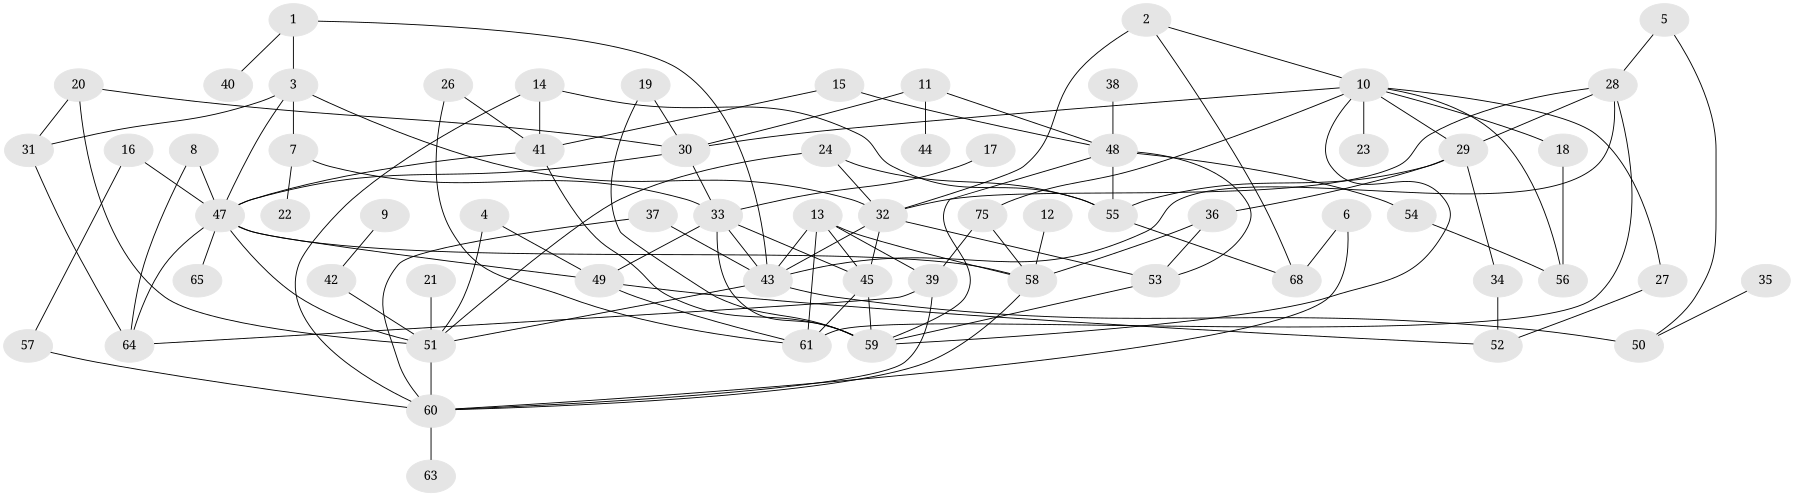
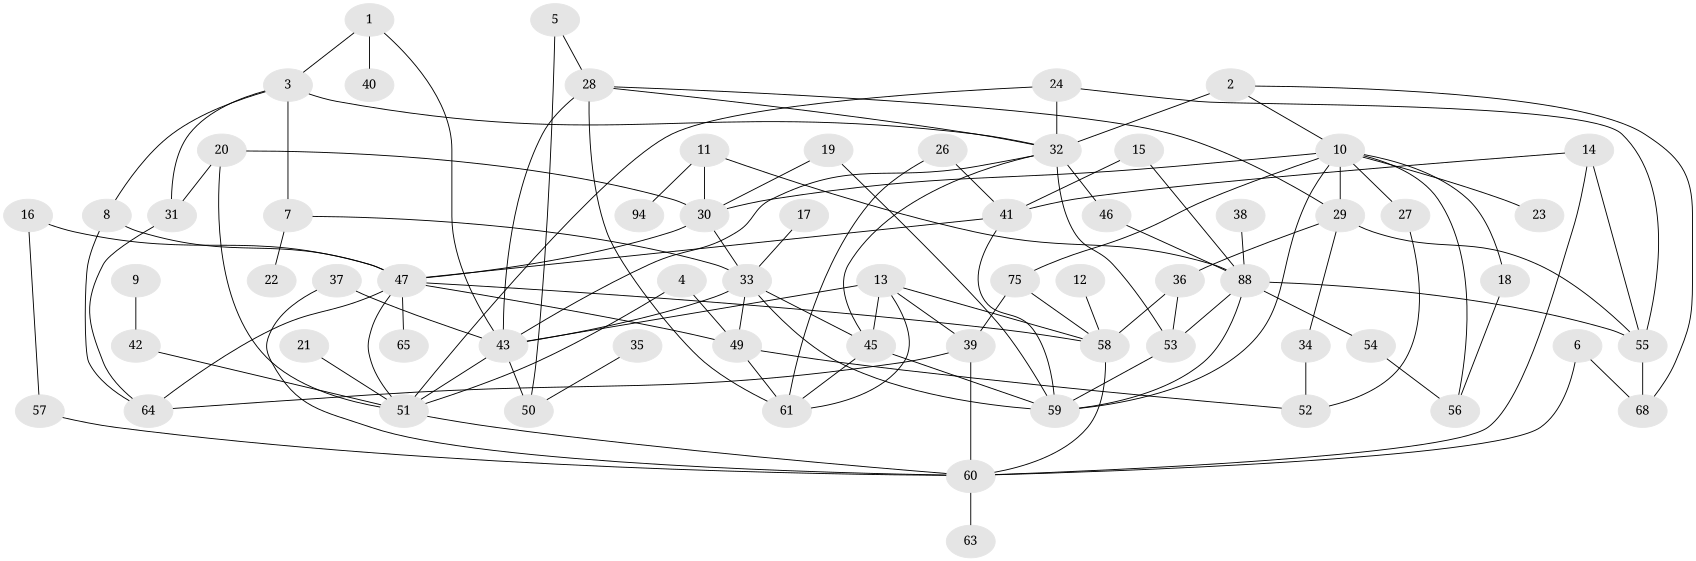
(253, 148) -> (179, 130)
(925, 150) -> (639, 216)
(1113, 150) -> (1245, 281)
none -> (1107, 216)
